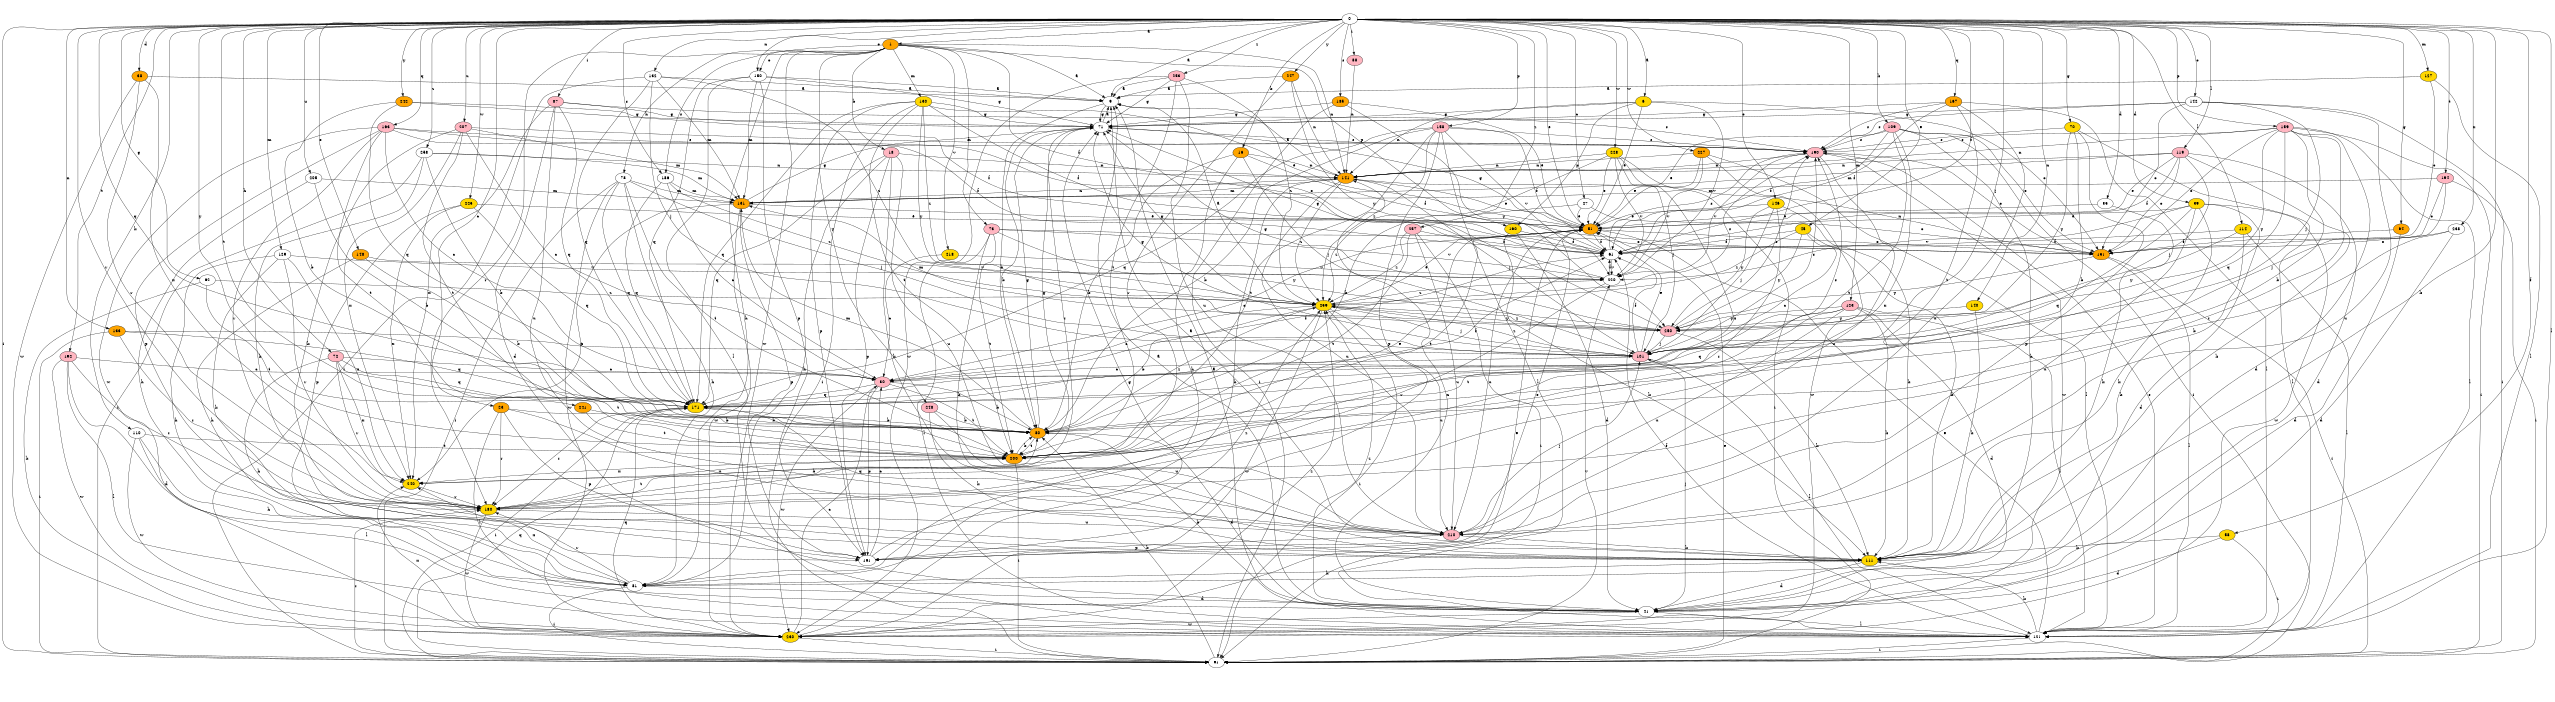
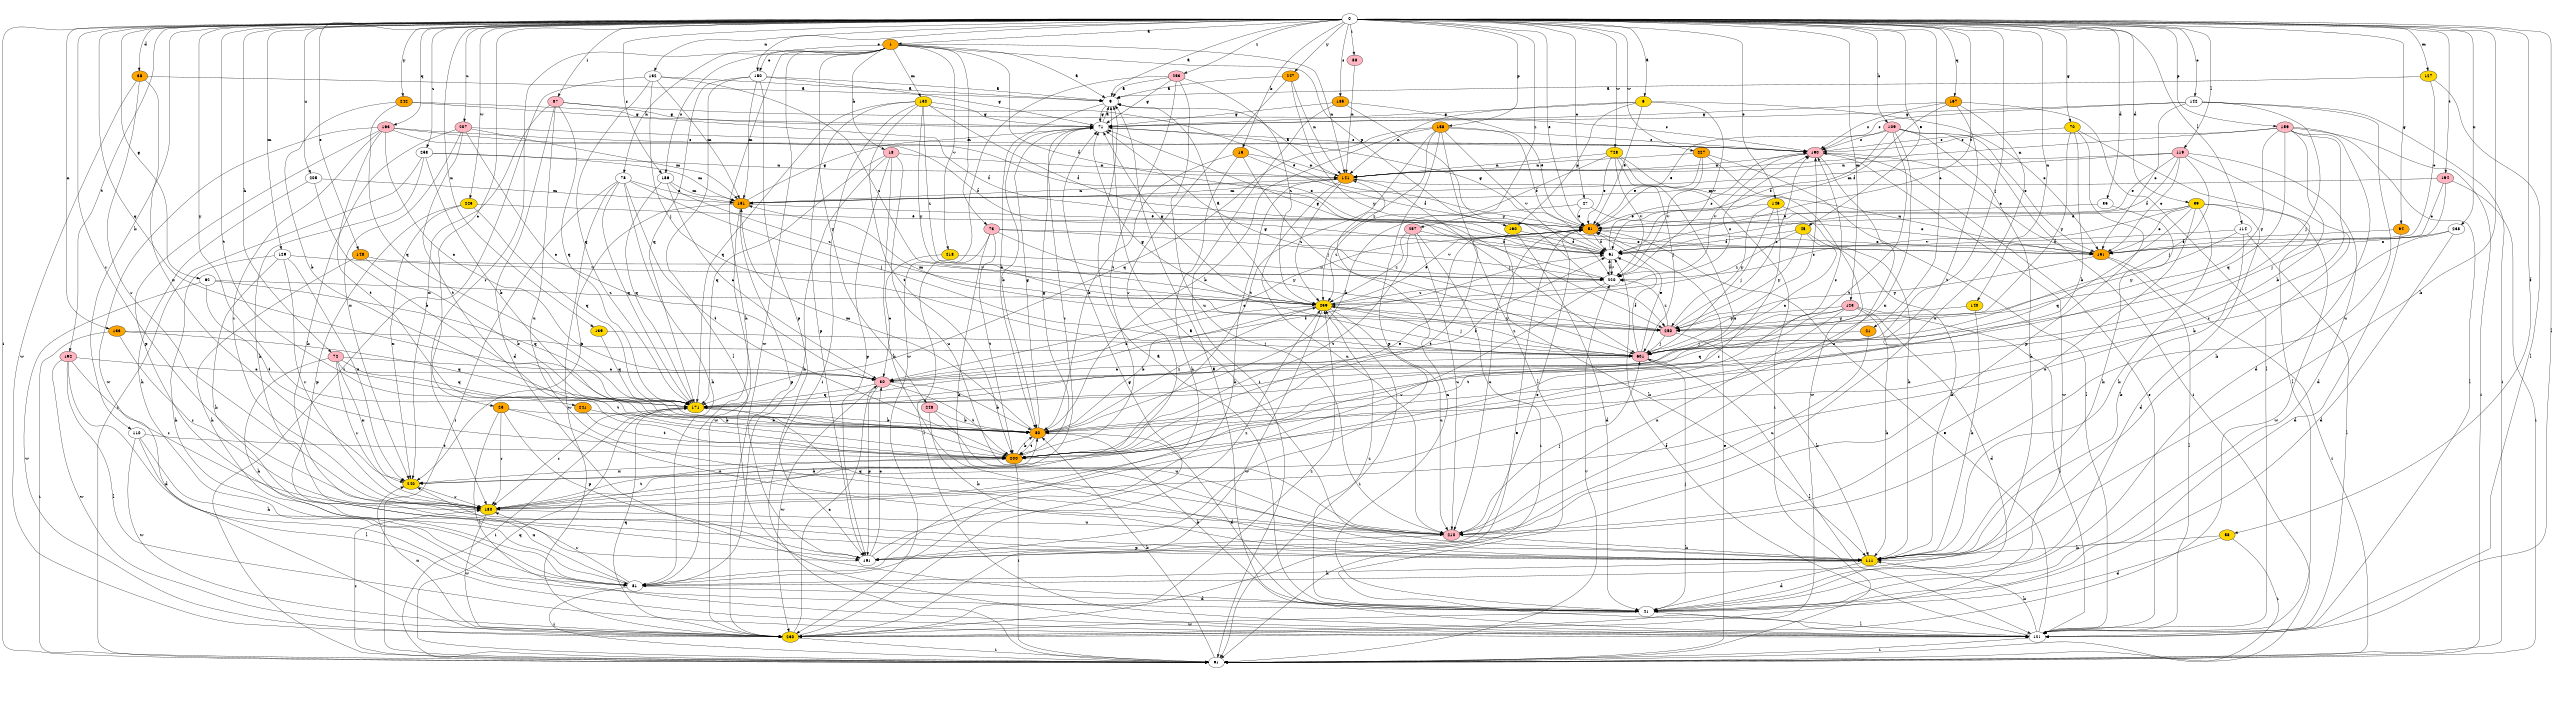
(1441, 127) -> (1441, 127)
(1614, 153) -> (1614, 153)
(2192, 187) -> (2153, 232)
(679, 191) -> (679, 191)
(1474, 200) -> none
(2243, 229) -> (2243, 229)
(1498, 315) -> (1655, 293)
none -> (460, 322)
none -> (599, 331)
none -> (1868, 331)
(1641, 357) -> (1641, 357)
(27, 459) -> (27, 459)
